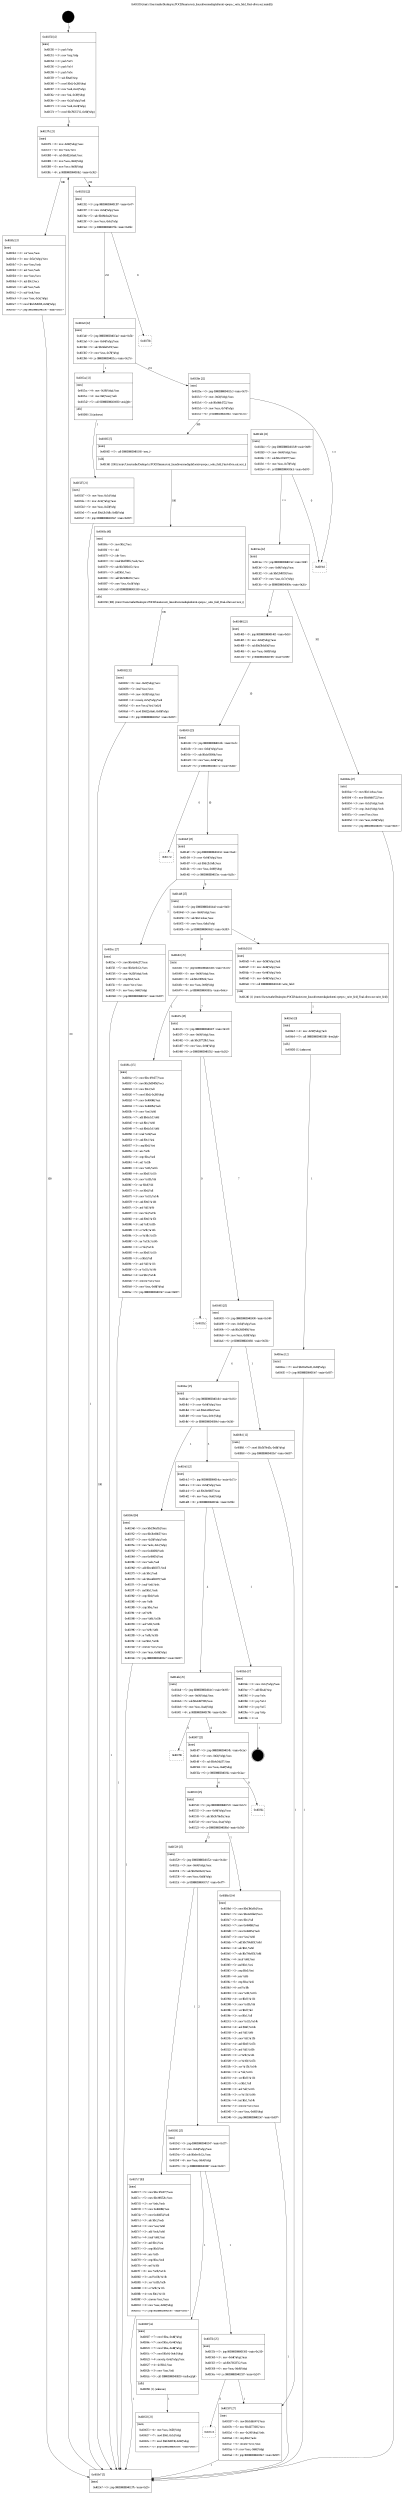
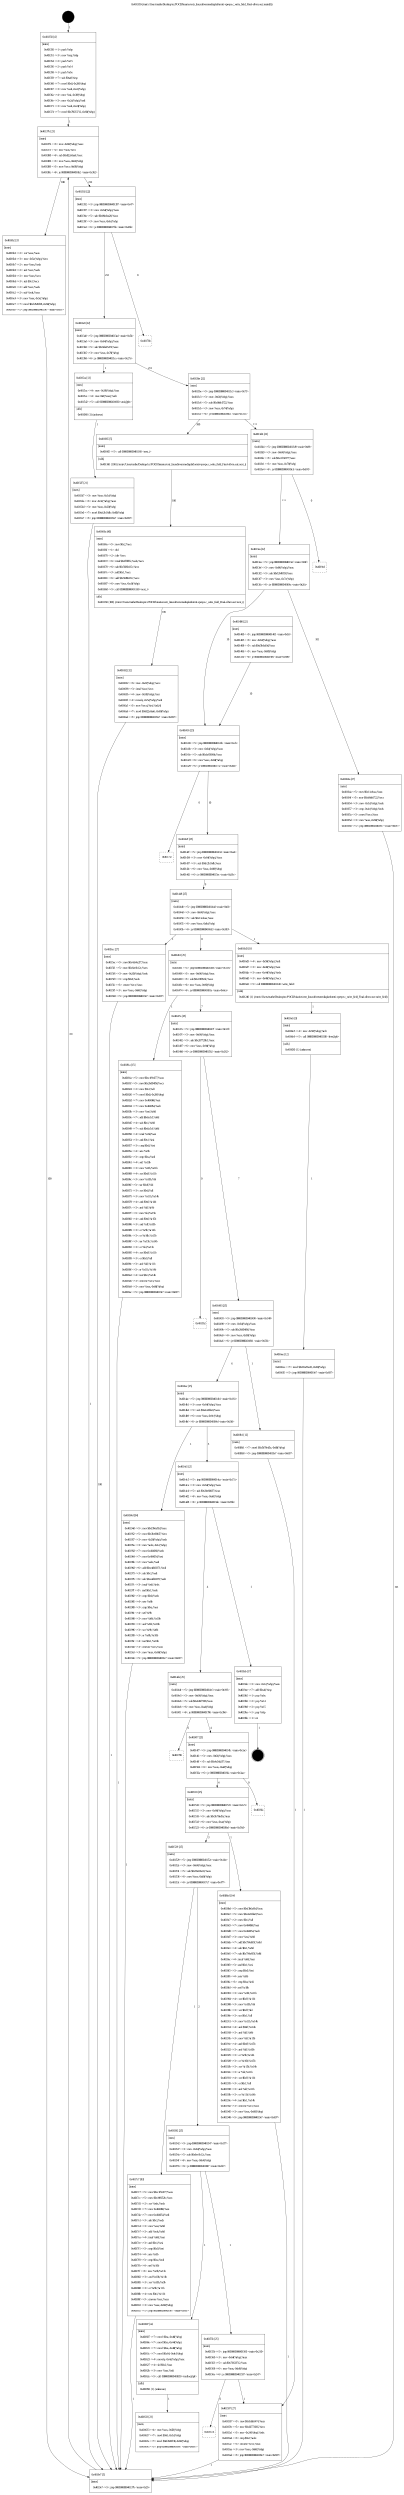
(328, 457) -> (250, 424)
(271, 602) -> (212, 645)
(155, 909) -> (171, 939)
